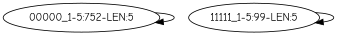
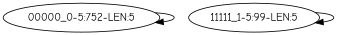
(81, 18) -> (81, 18)
